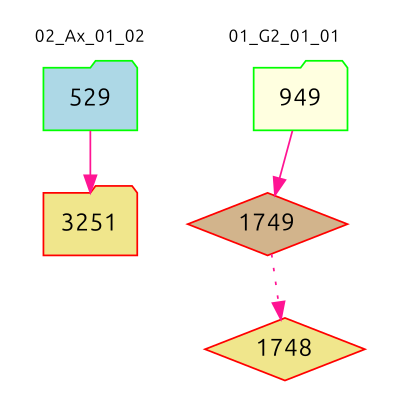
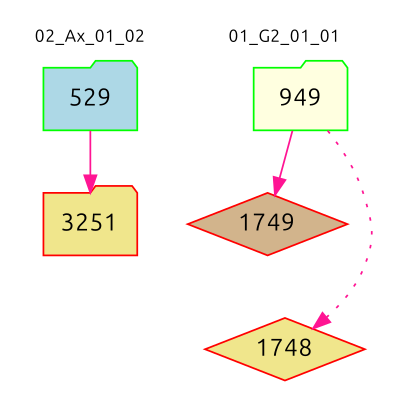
(275, 278) -> (371, 226)
